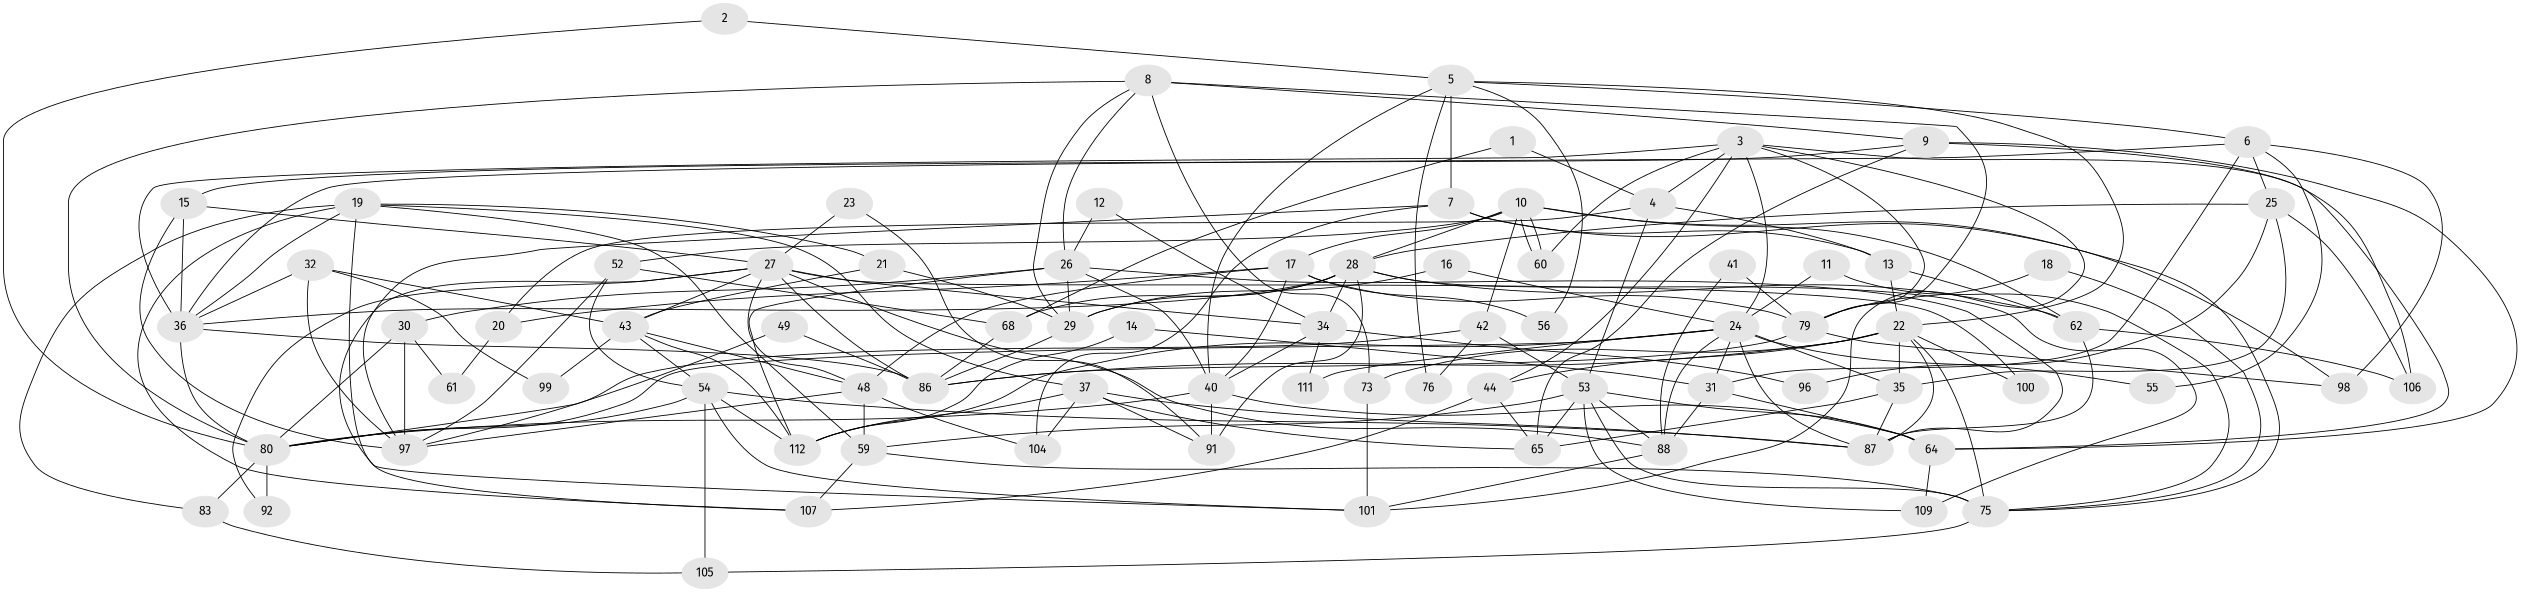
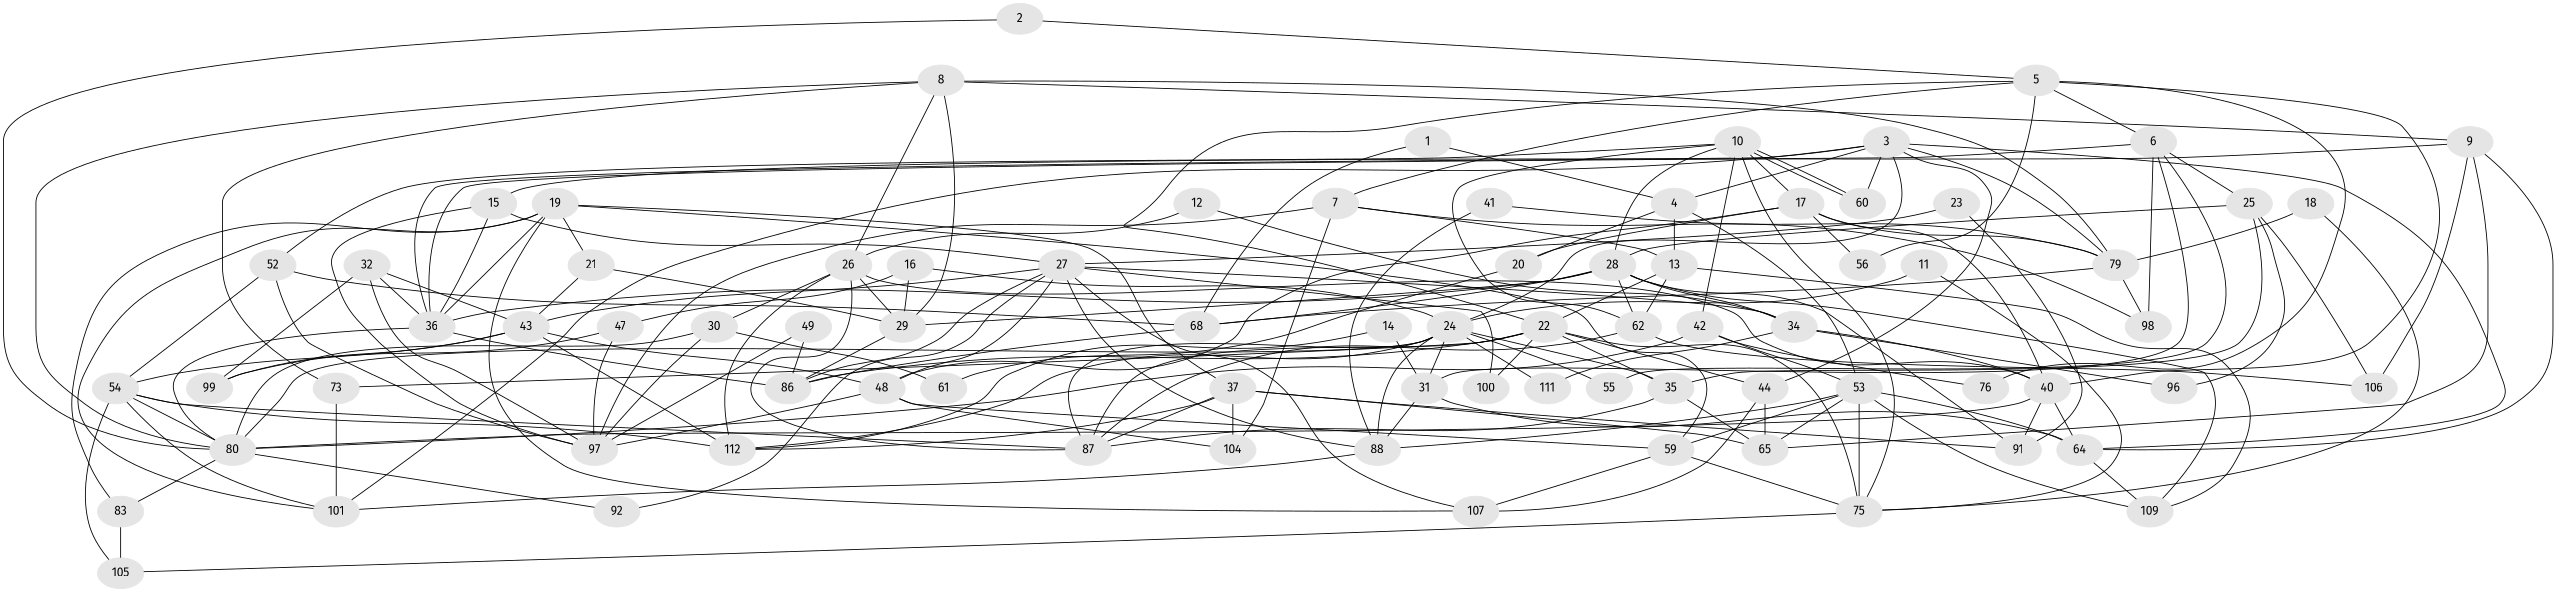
none -> (2059, 315)
none -> (620, 327)
(1368, 365) -> (1788, 291)
